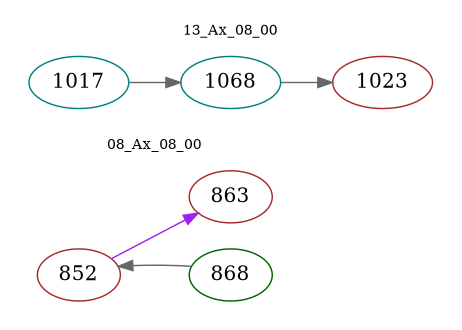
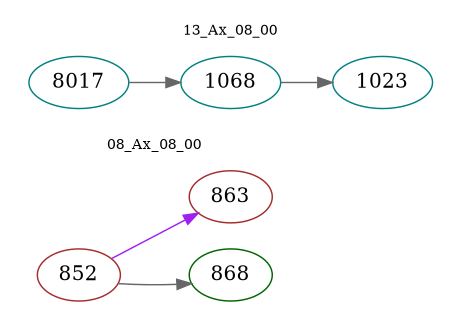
(79, 82) -> (79, 82)
(383, 82) -> (383, 82)
(162, 265) -> (147, 285)
